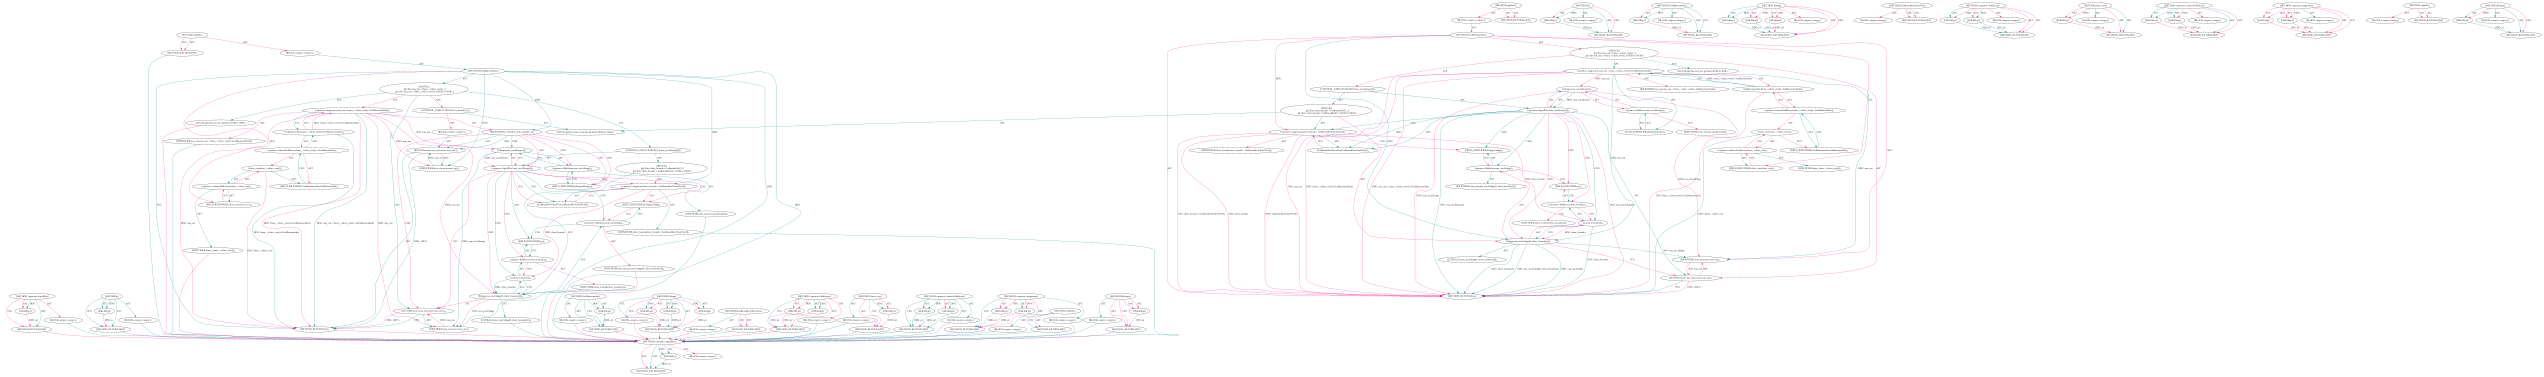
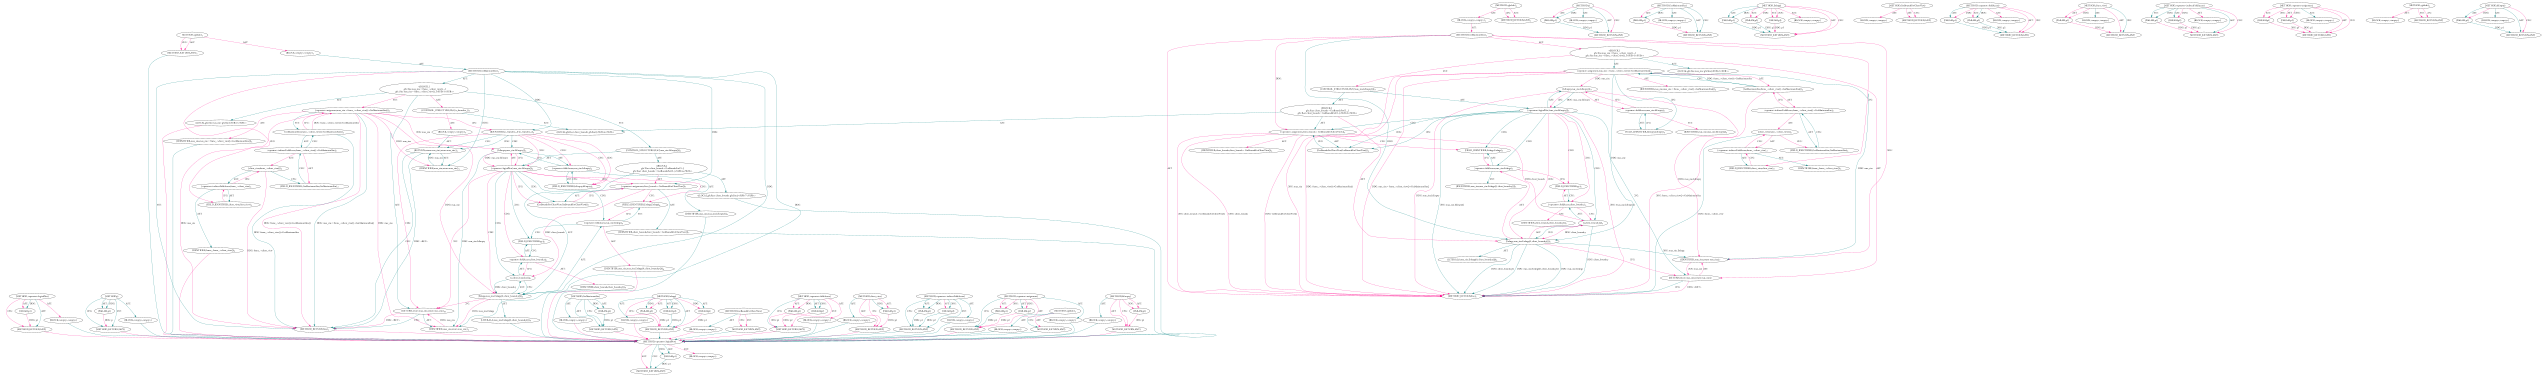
none -> (726, 196)
